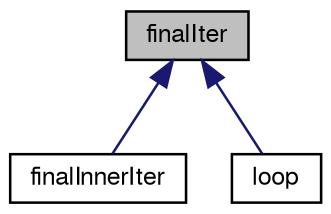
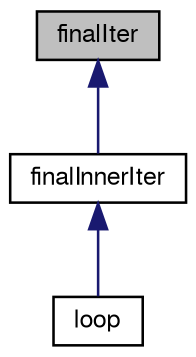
(239, 118) -> (98, 263)
